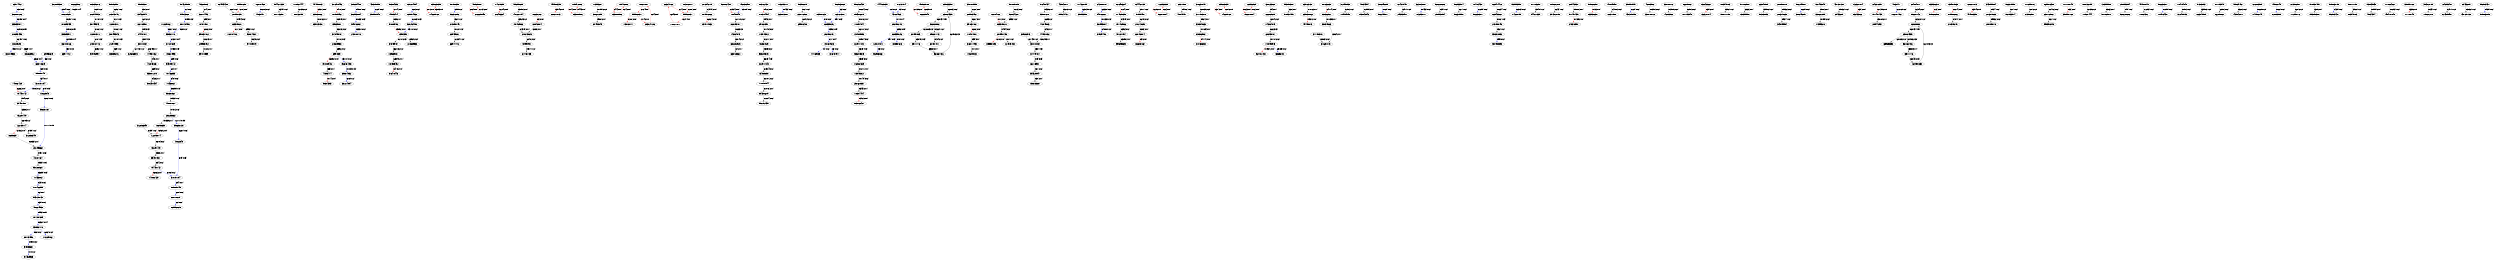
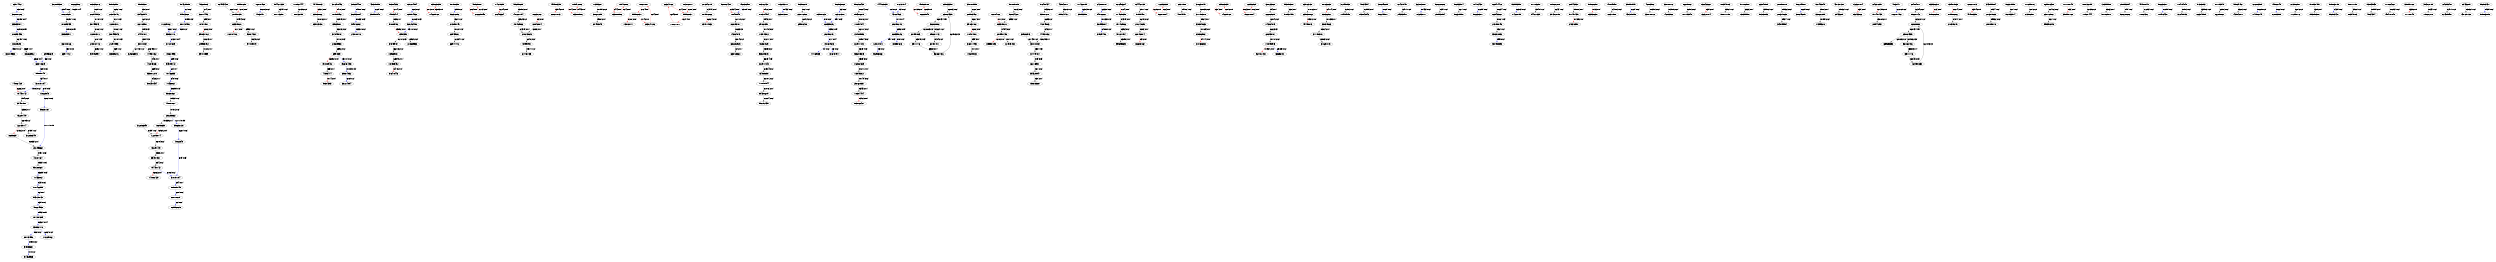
(1332, 34) -> (1321, 28)
(66, 39) -> none
(171, 49) -> none
